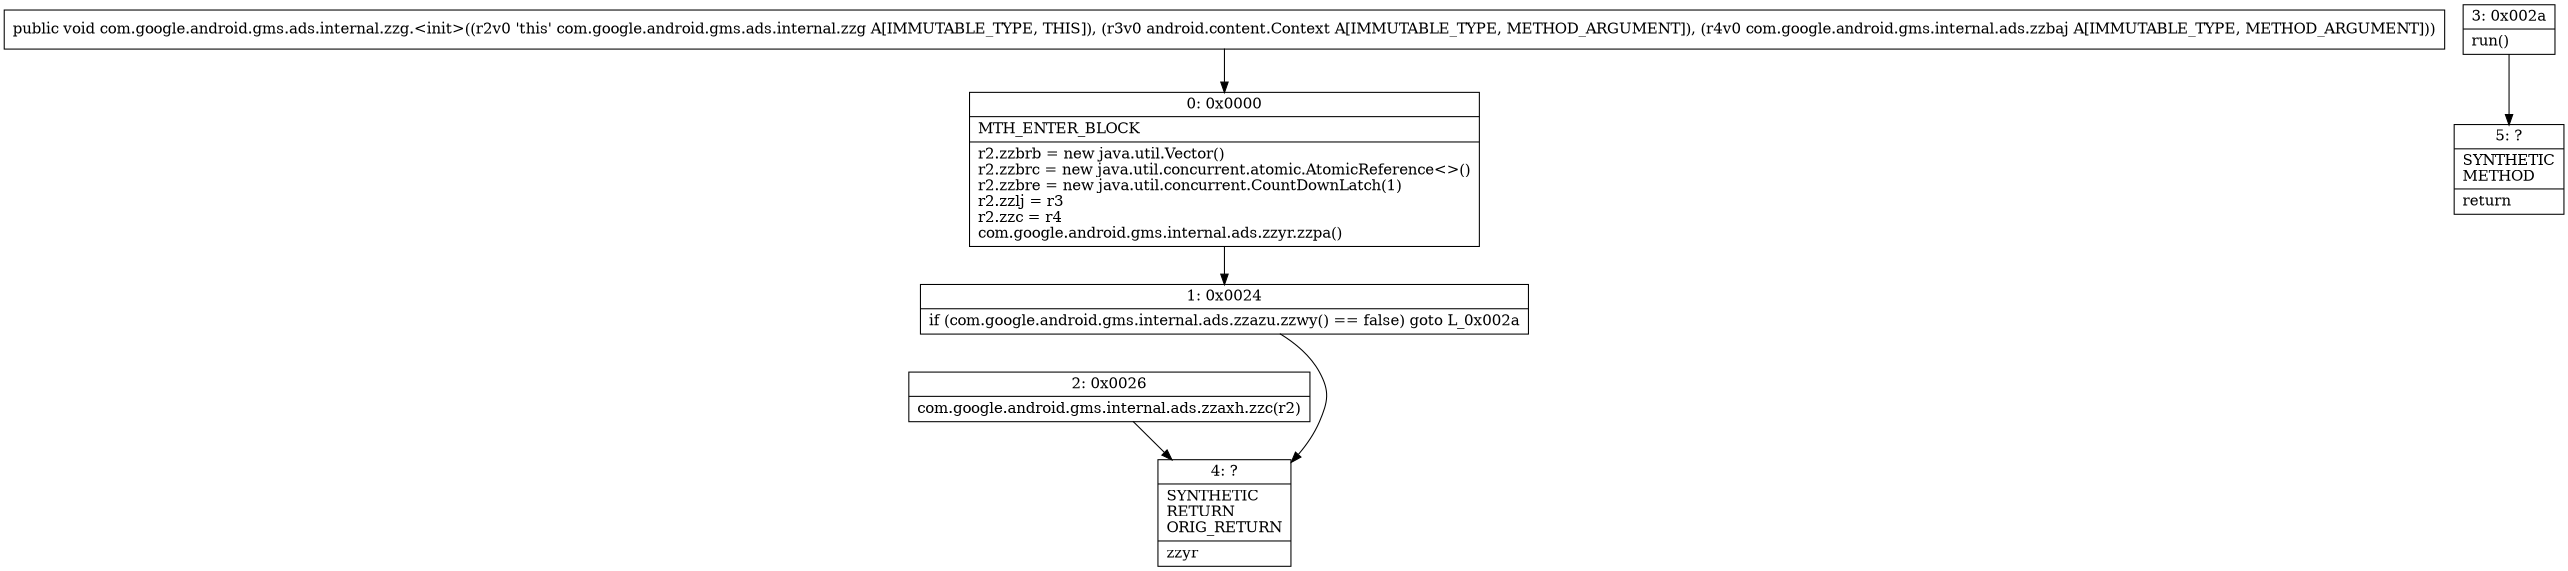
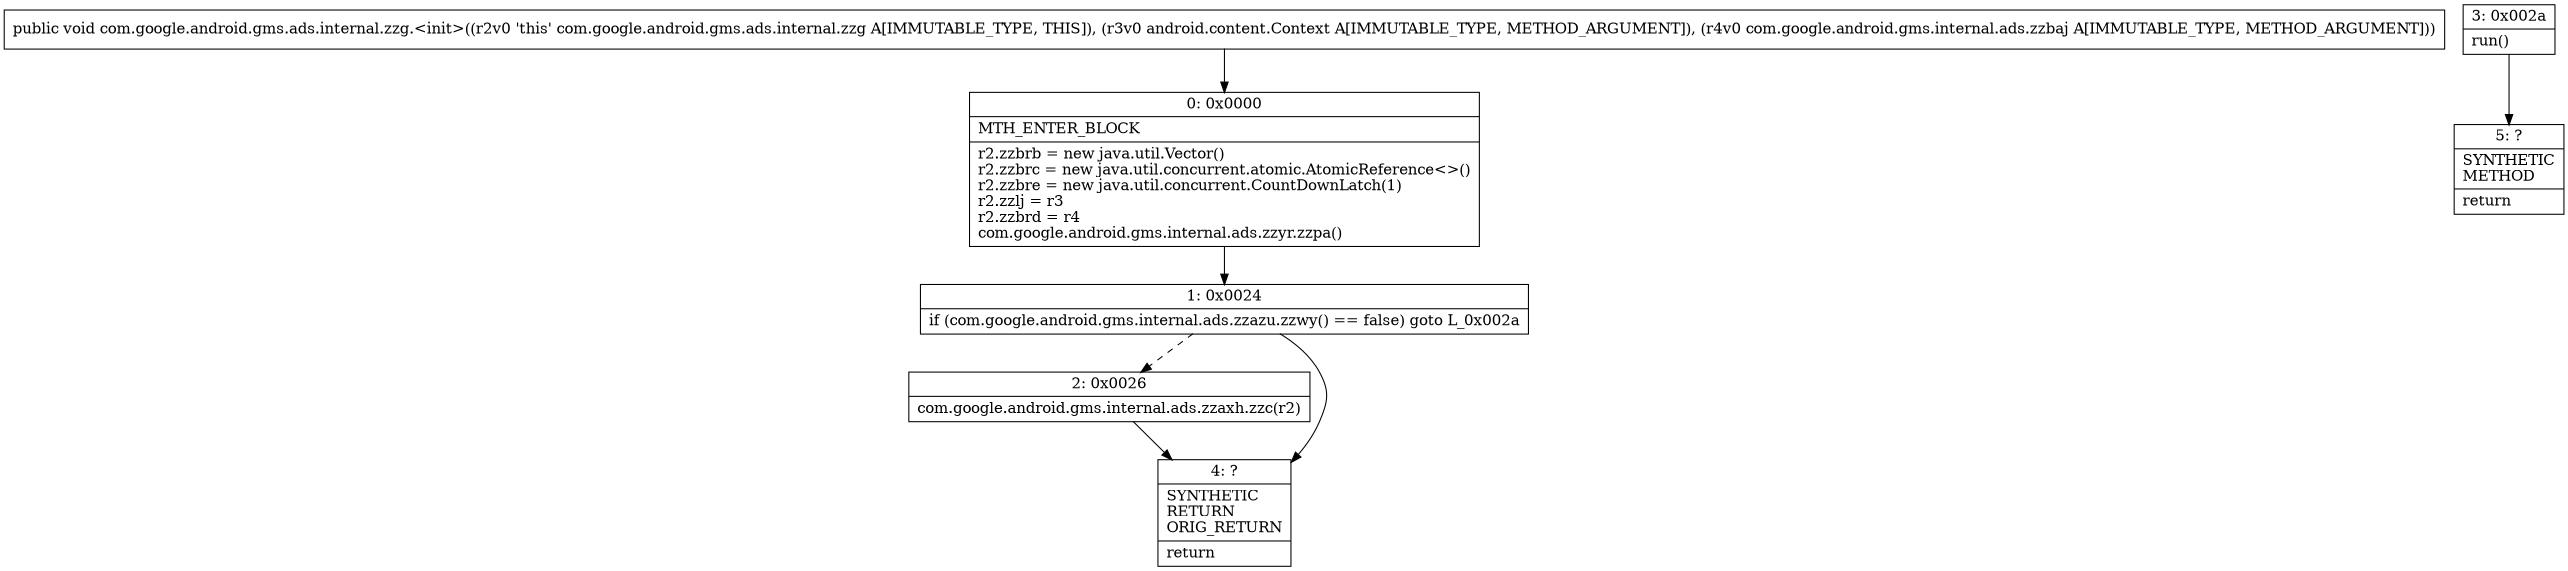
(1020, 217) -> (1029, 217)
none -> (1171, 350)
(1183, 553) -> (1191, 553)
